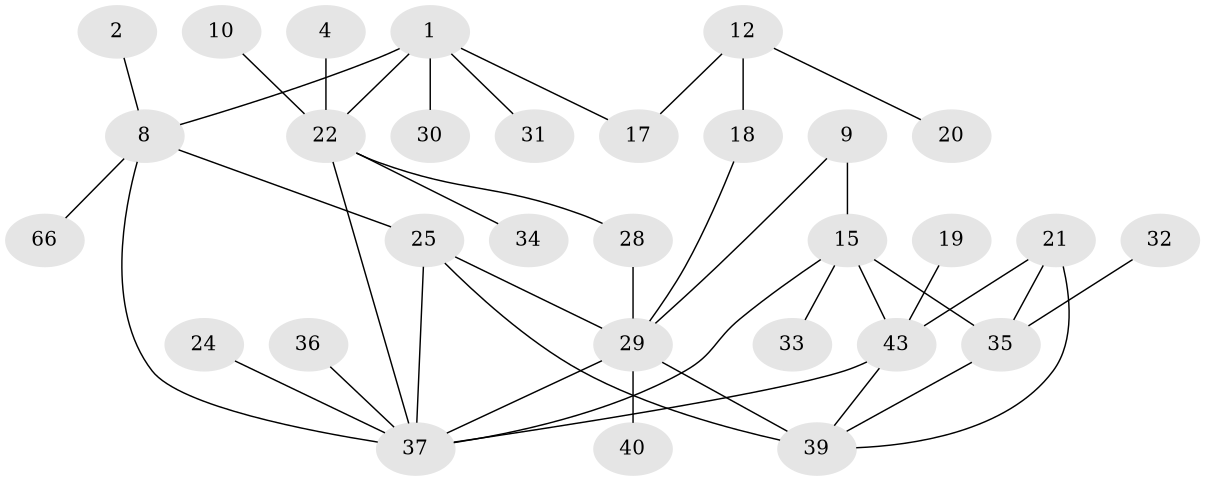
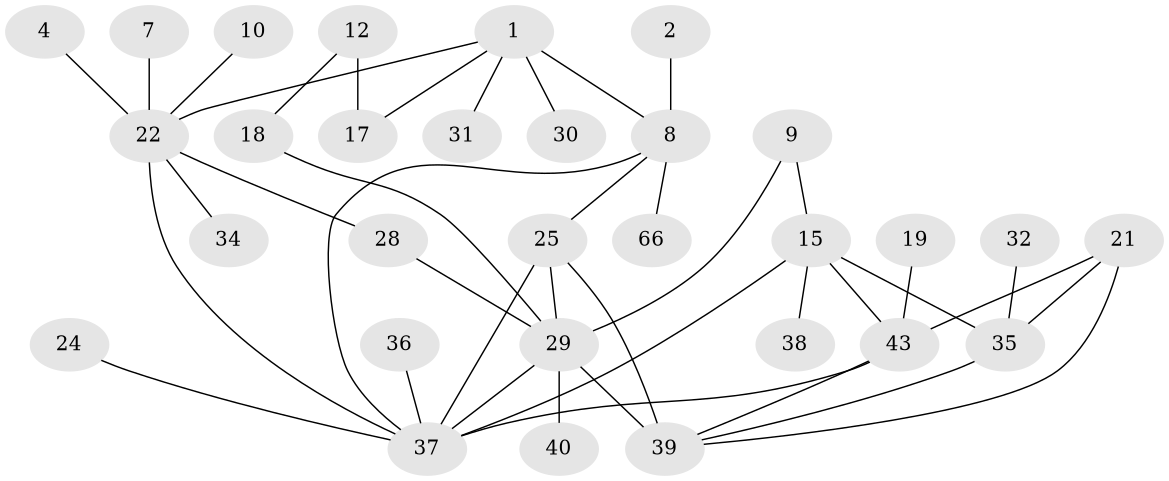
none -> (149, 32)
(952, 136) -> none
(792, 345) -> (795, 345)
